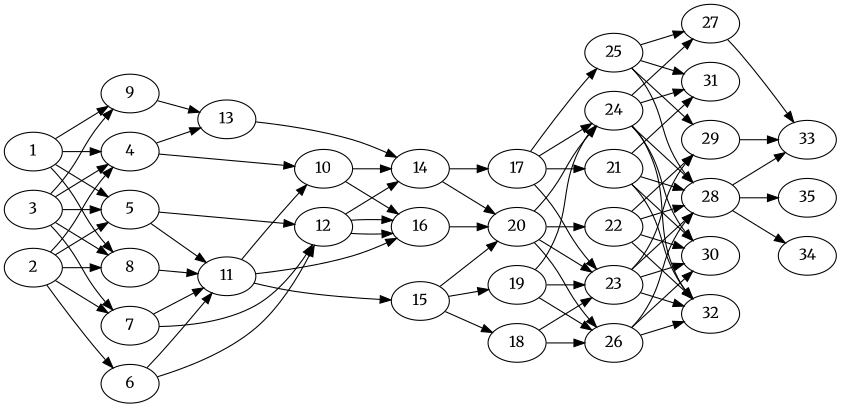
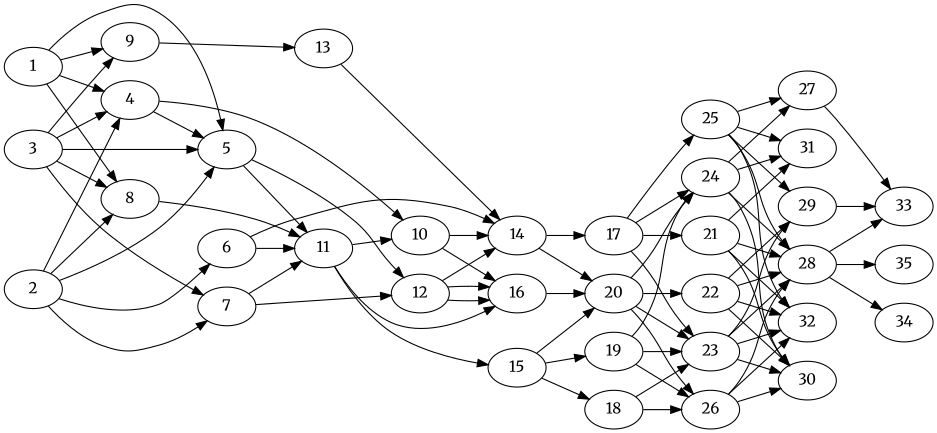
(173, 137) -> (174, 122)
(662, 207) -> (758, 211)
(248, 334) -> (366, 202)
